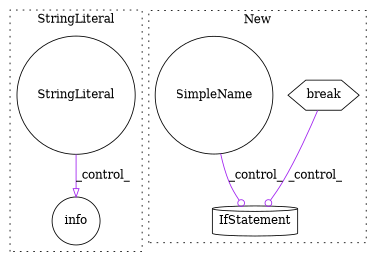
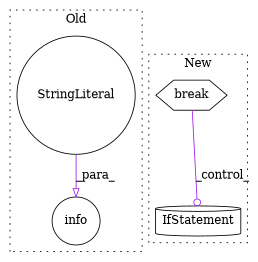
(76, 20) -> (76, 20)
(214, 95) -> none
(103, 176) -> (95, 176)
